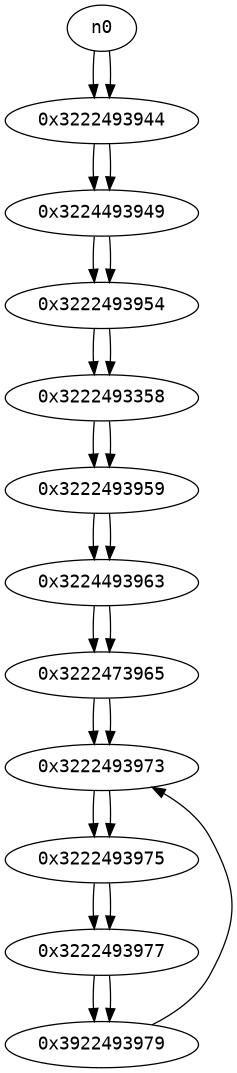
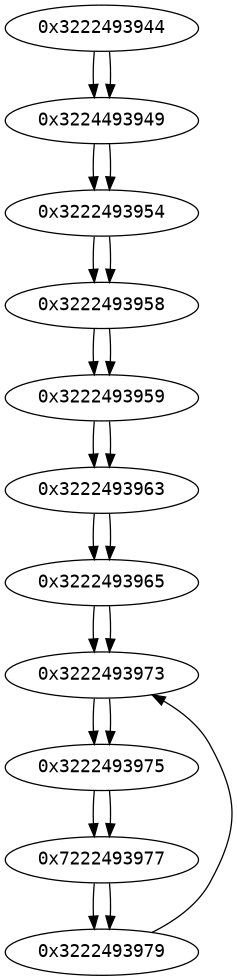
(102, 28) -> none
(102, 398) -> (102, 305)
(102, 583) -> (102, 490)
(102, 675) -> (102, 583)
(102, 952) -> (102, 860)
(102, 1045) -> (102, 952)
